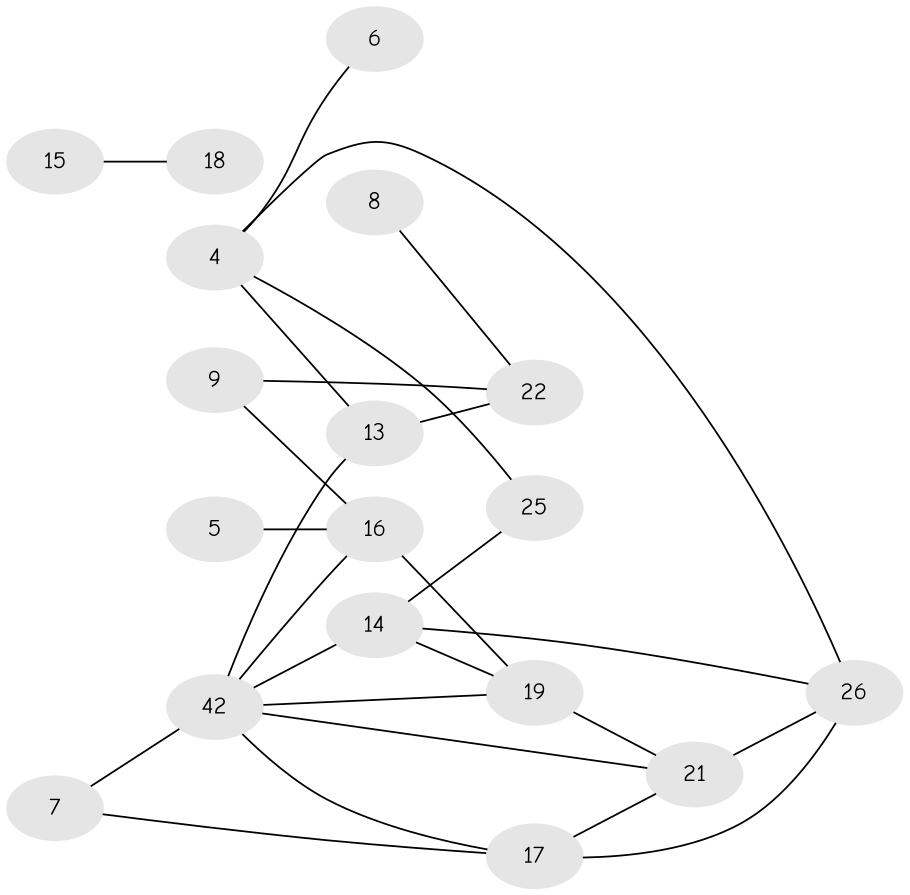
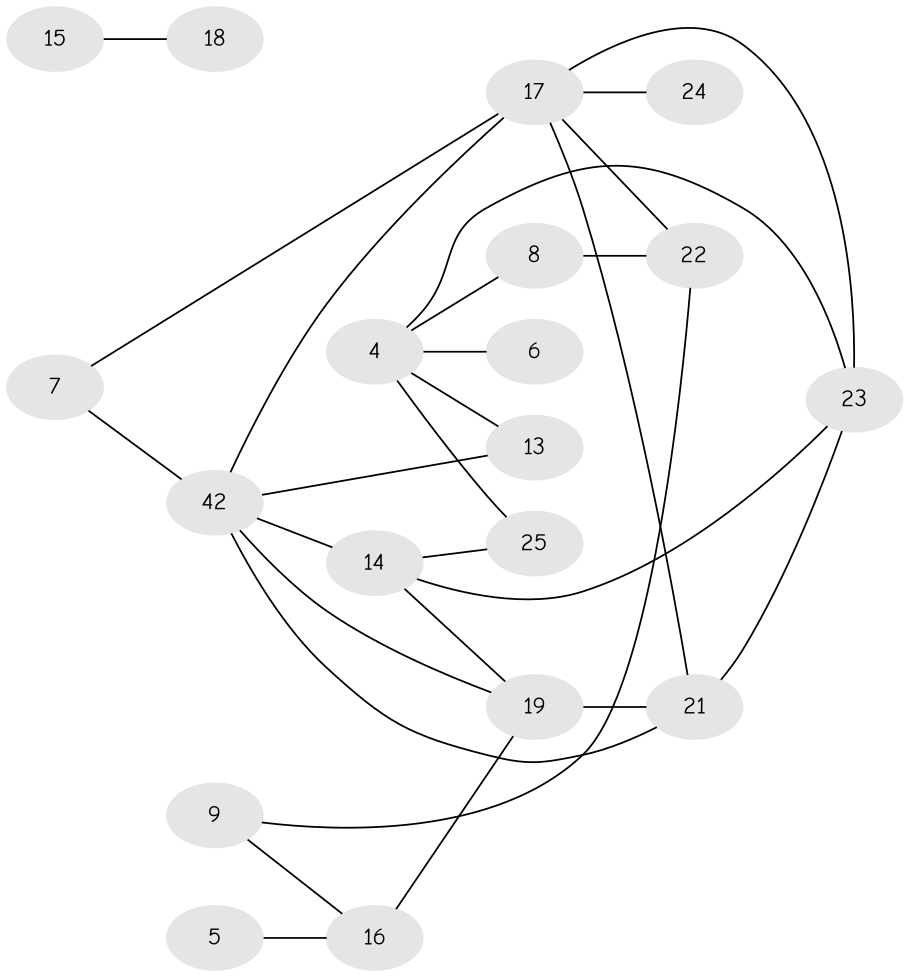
none -> (695, 92)
none -> (455, 304)
(465, 410) -> (617, 177)
(292, 617) -> none
(854, 693) -> (854, 400)
